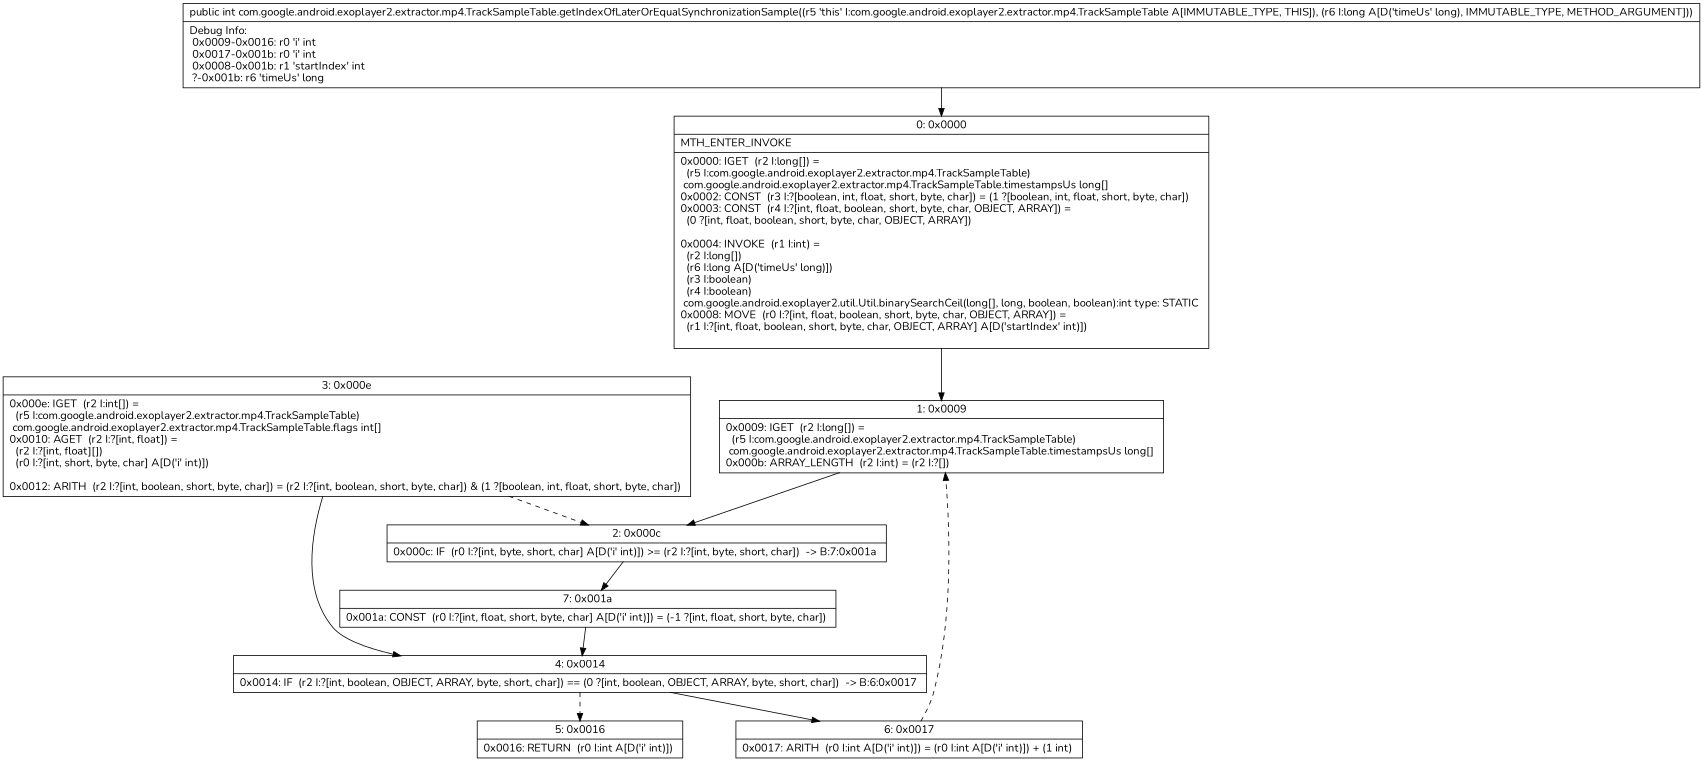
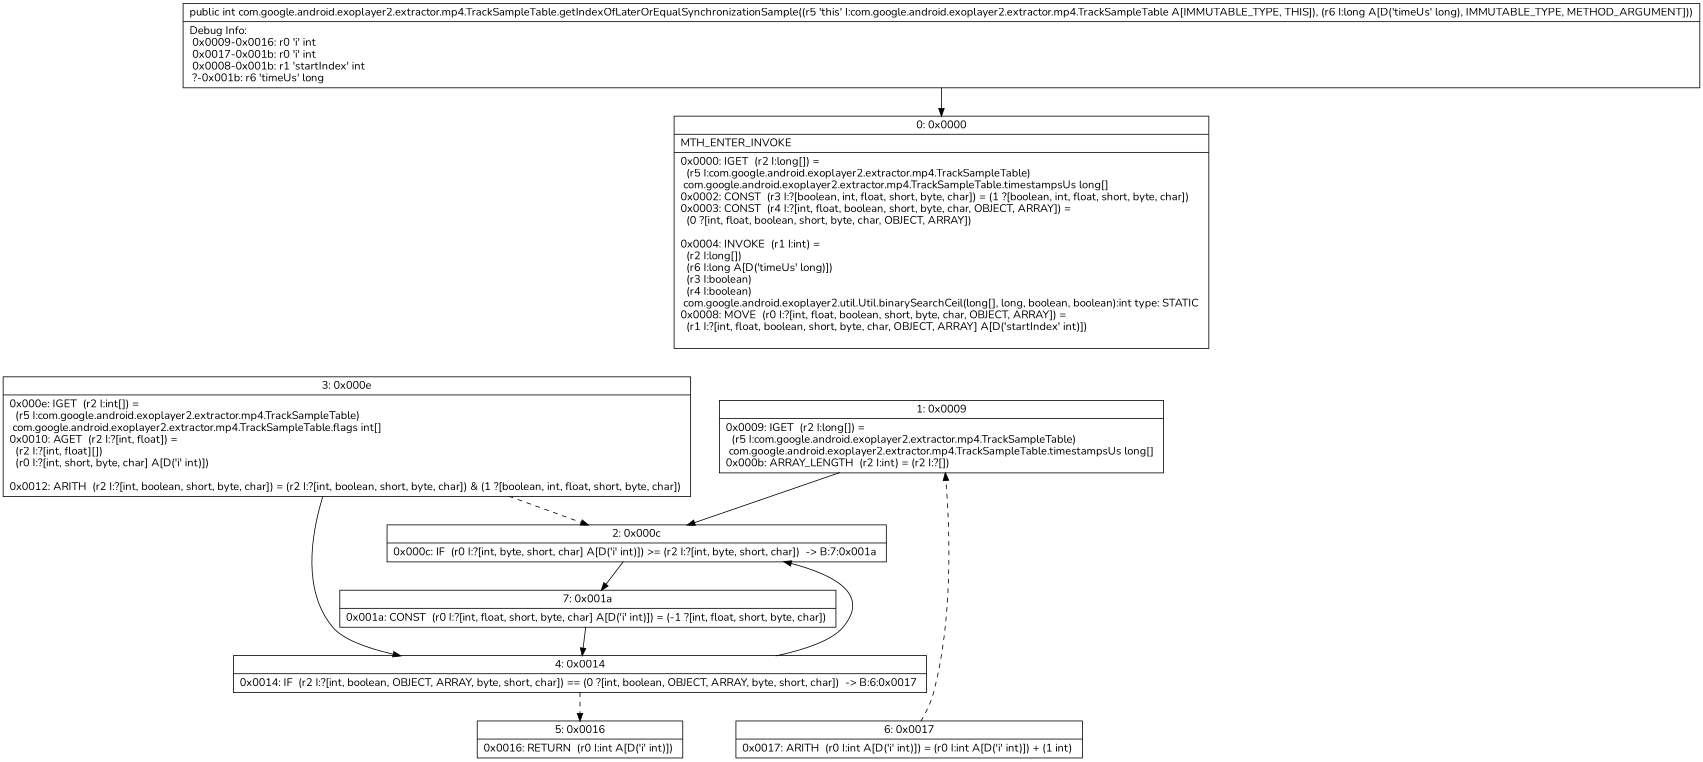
(941, 370) -> none
(741, 706) -> (851, 615)
